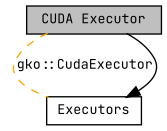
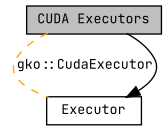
(94, 20) -> (94, 20)
(94, 111) -> (94, 111)
